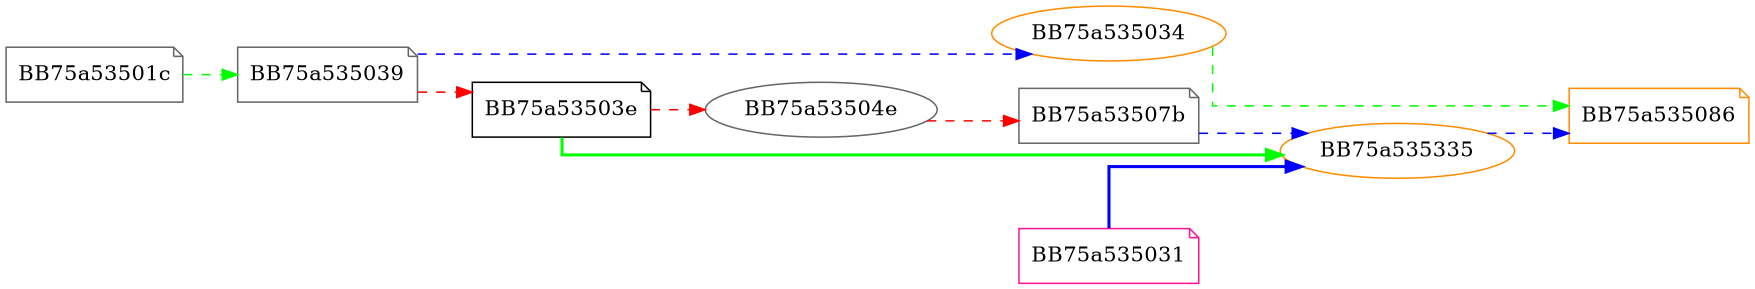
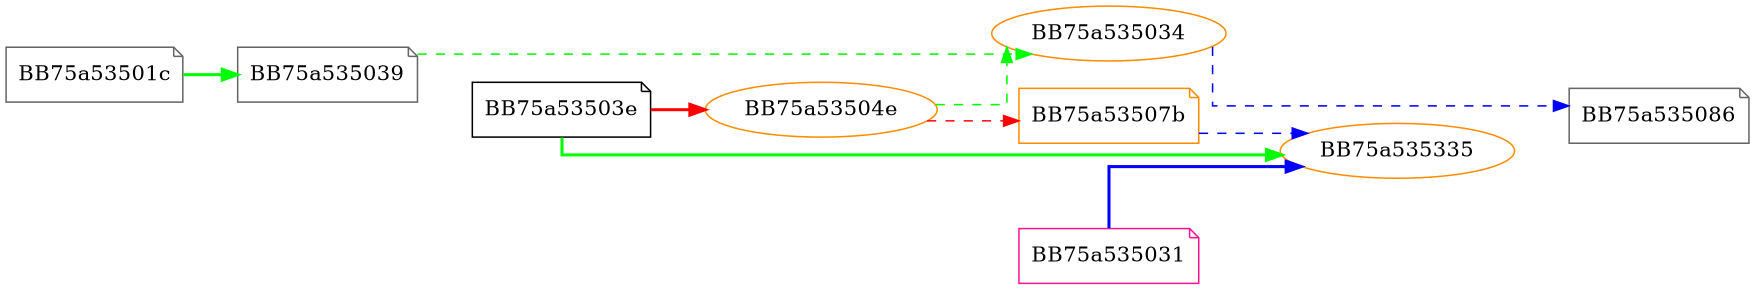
(717, 54) -> (717, 54)
(203, 75) -> (203, 75)
(437, 92) -> none
none -> (992, 105)
(1353, 106) -> (1353, 106)
(670, 110) -> (670, 110)
(821, 110) -> (821, 110)
(1109, 116) -> (1109, 116)
(1659, 116) -> (1659, 116)
(1521, 133) -> none
